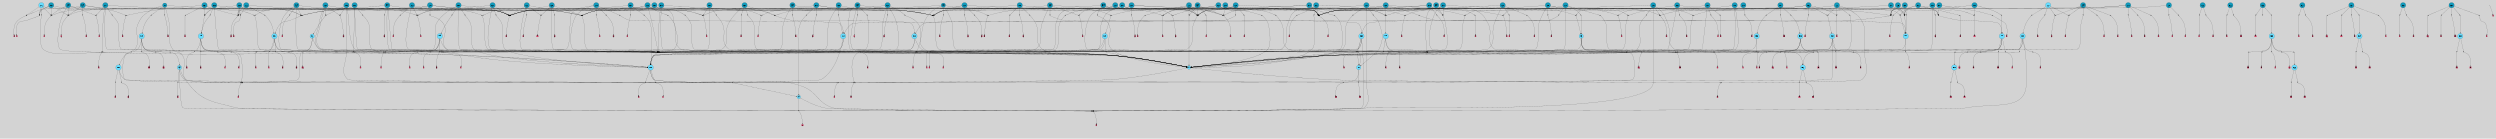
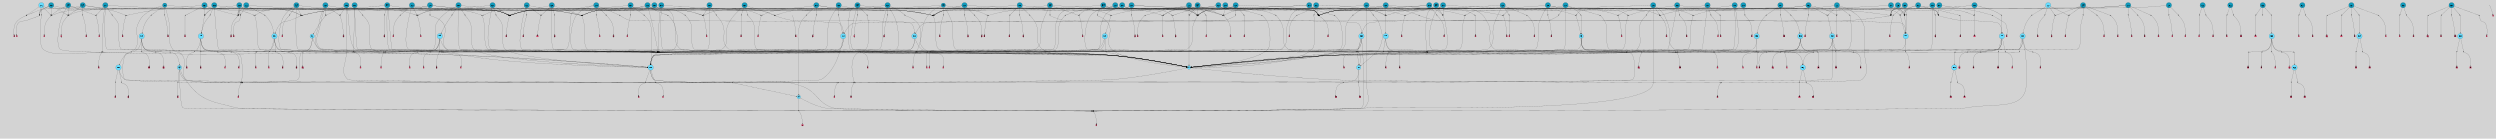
(792, 5) -> none
